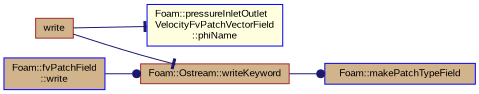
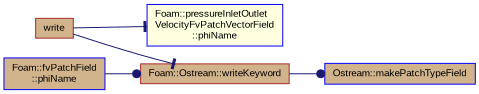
(54, 74) -> (54, 74)
(400, 74) -> (400, 74)
